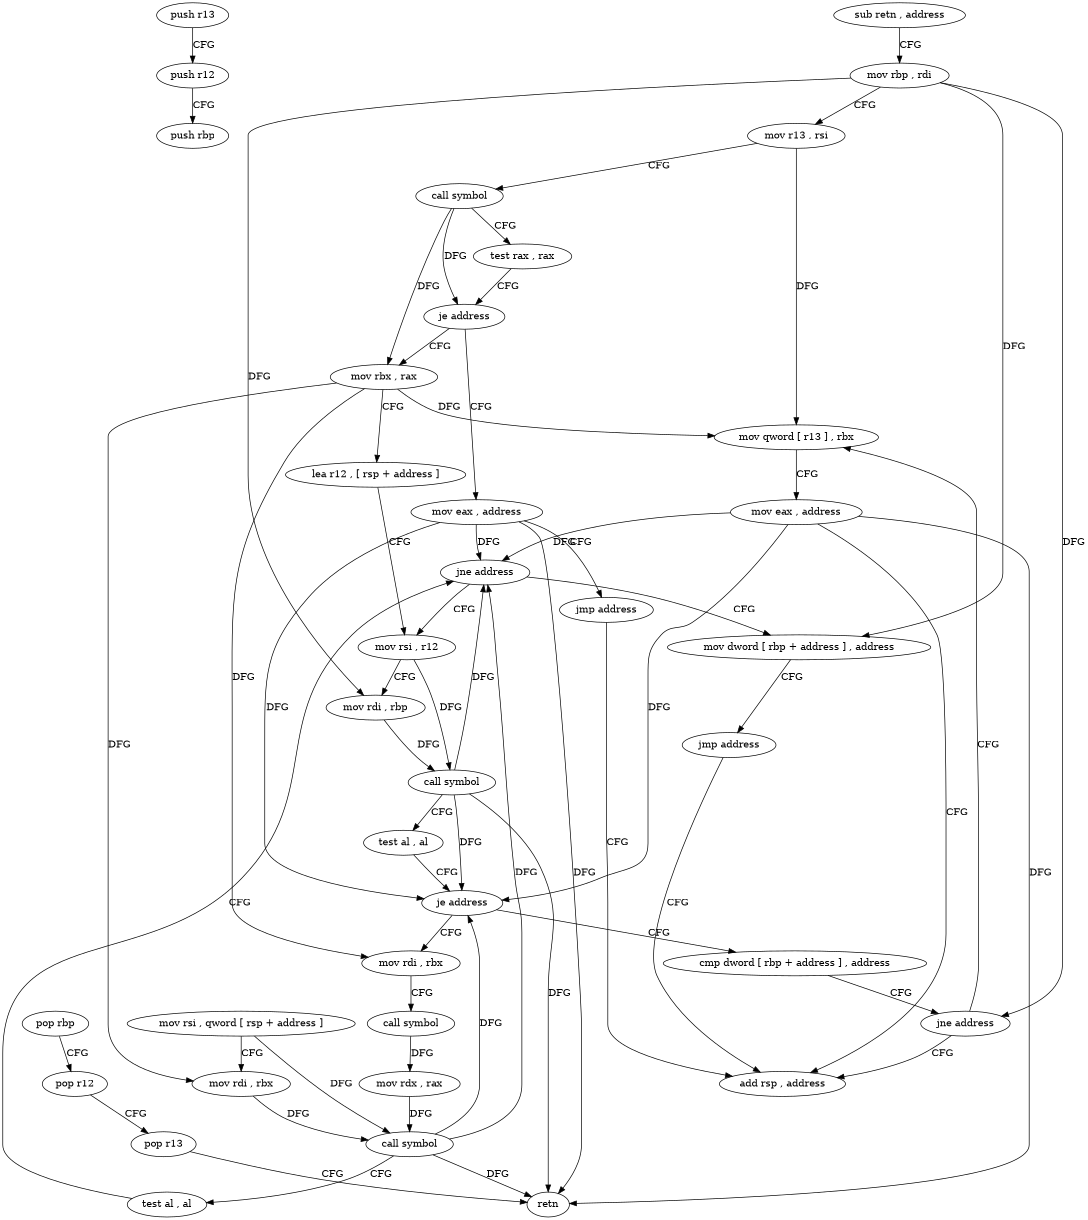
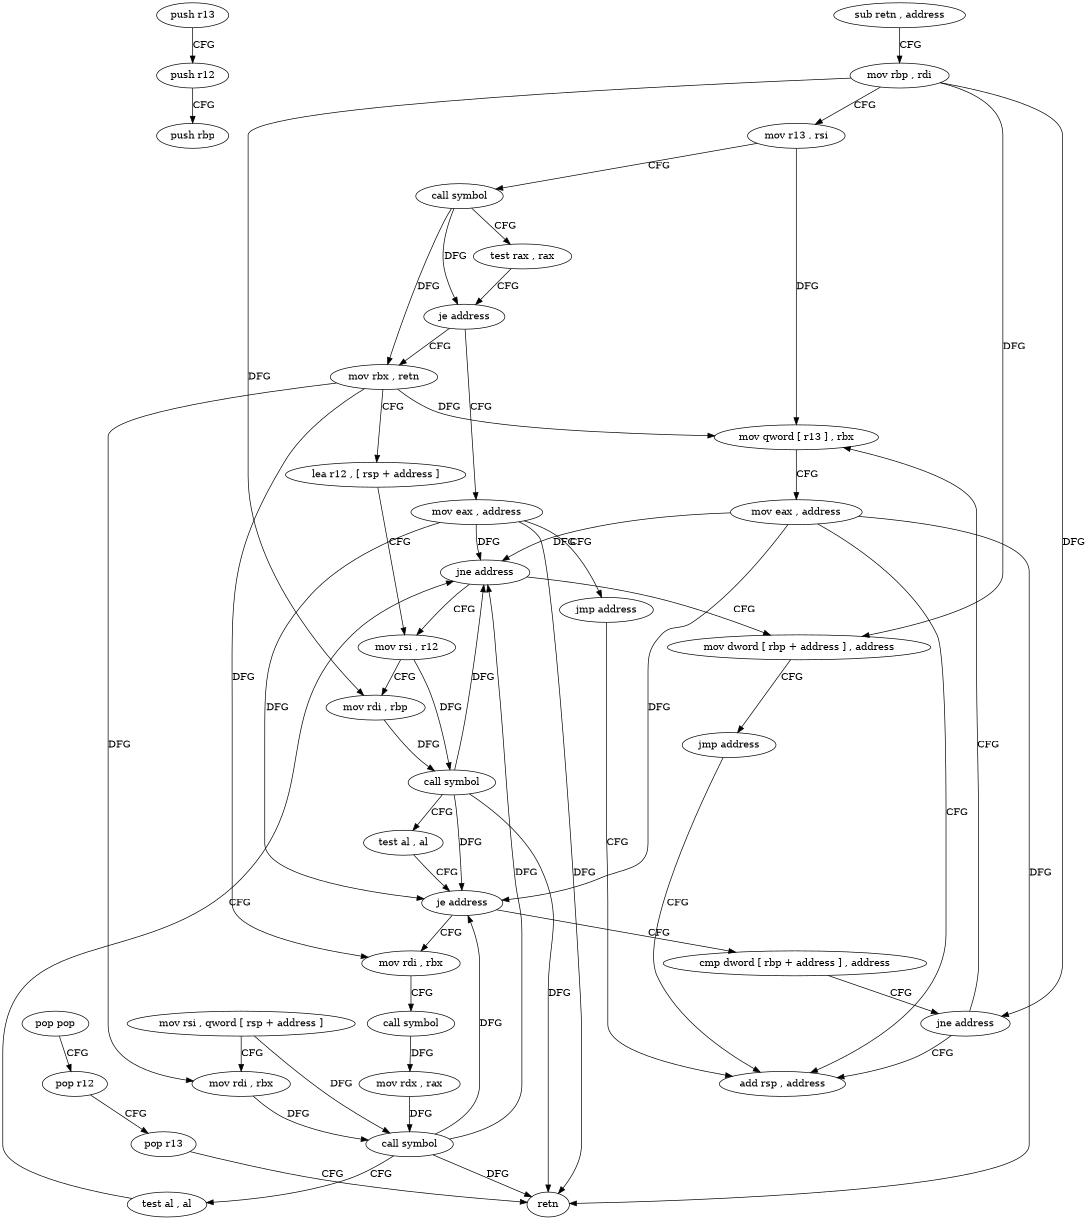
(384, 377) -> (384, 377)
(55, 1024) -> (55, 1024)
